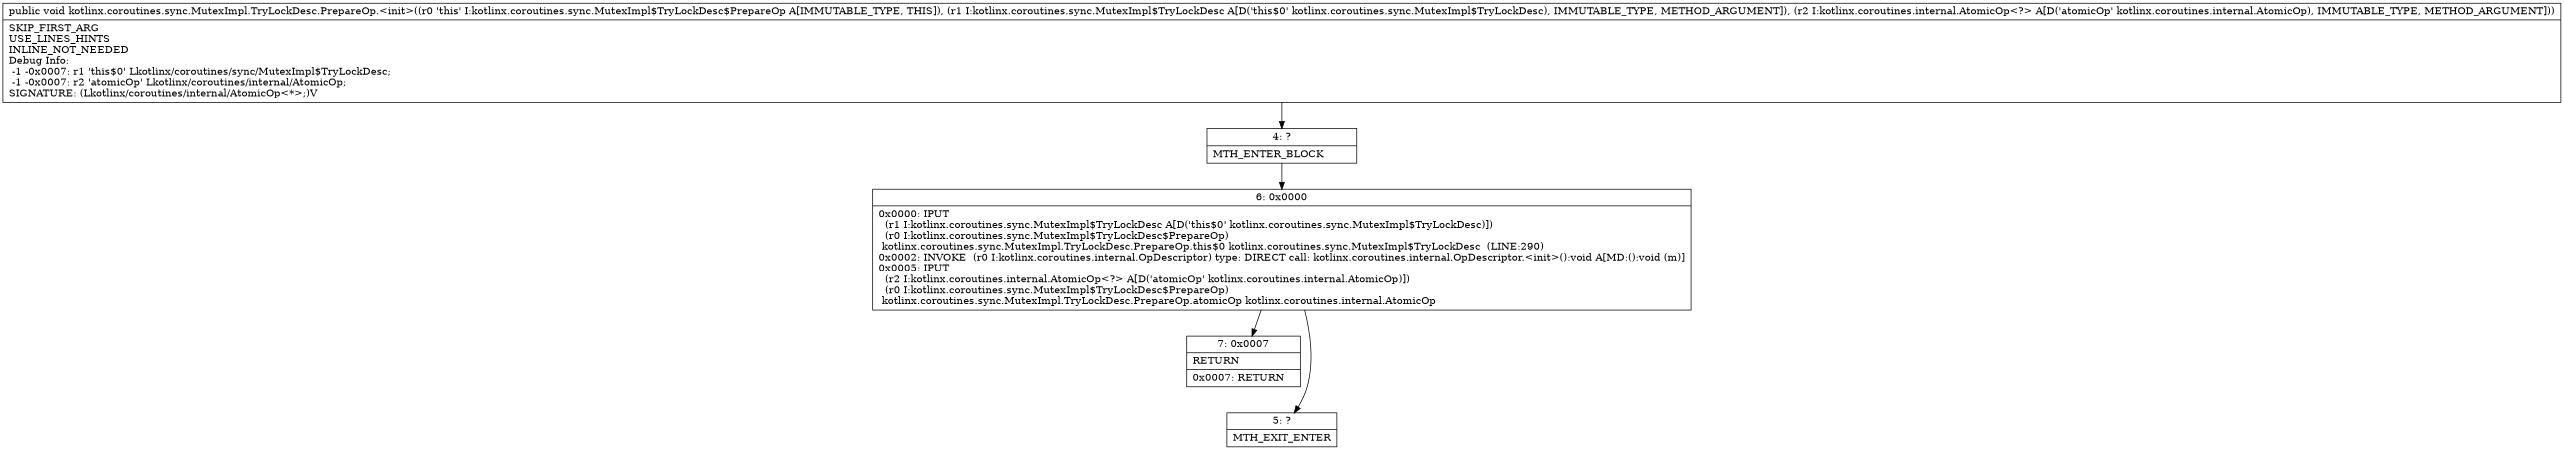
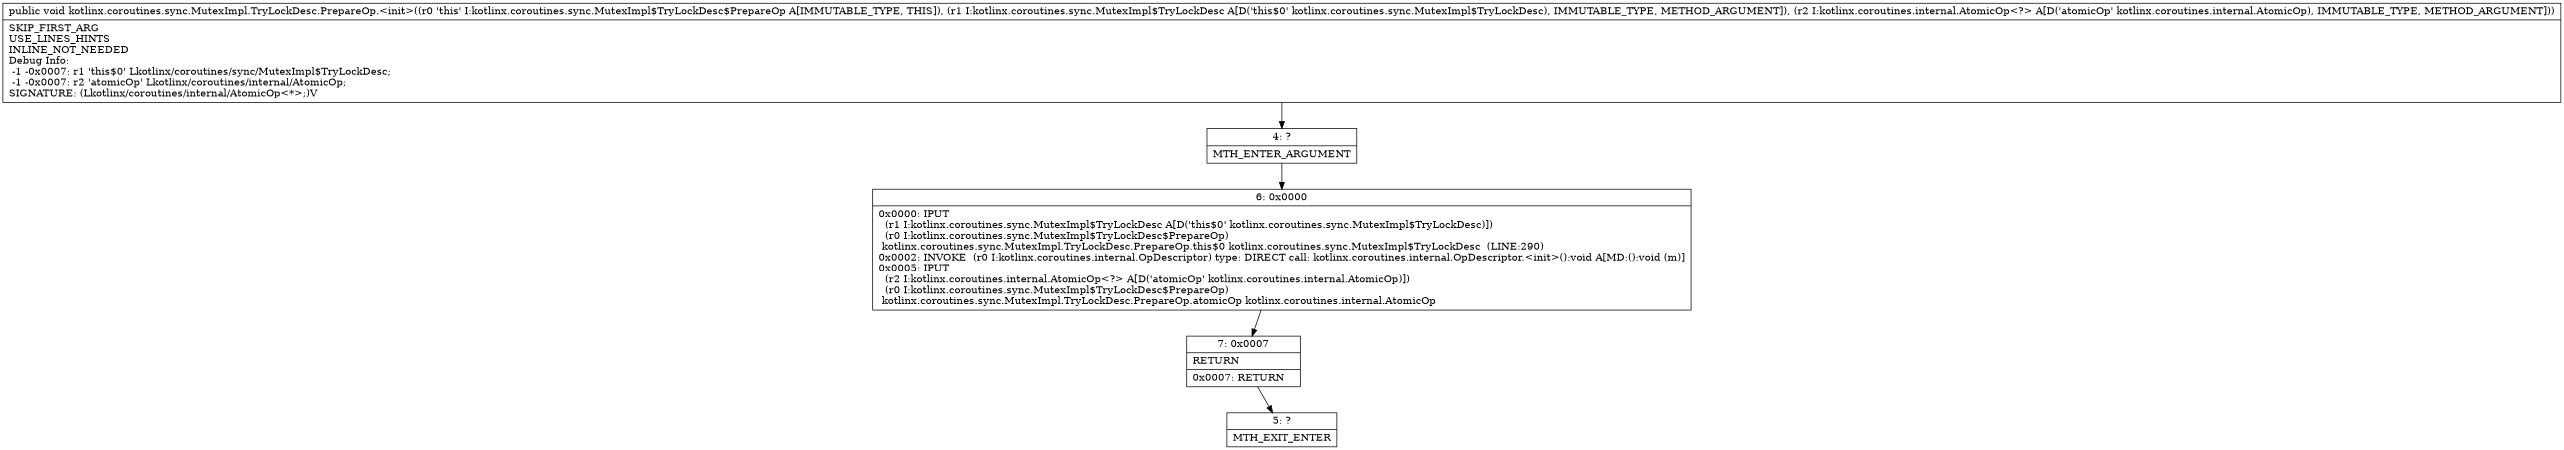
(1268, 154) -> (1282, 154)
(1311, 359) -> (1263, 397)
